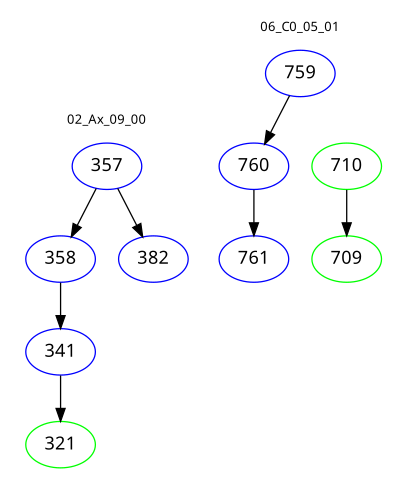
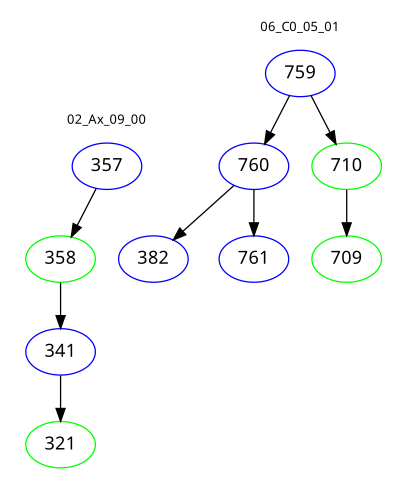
none -> (321, 114)
(127, 207) -> (217, 200)
(61, 259) -> (61, 259)
